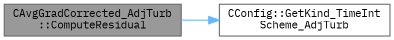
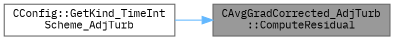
(195, 20) -> (188, 20)
